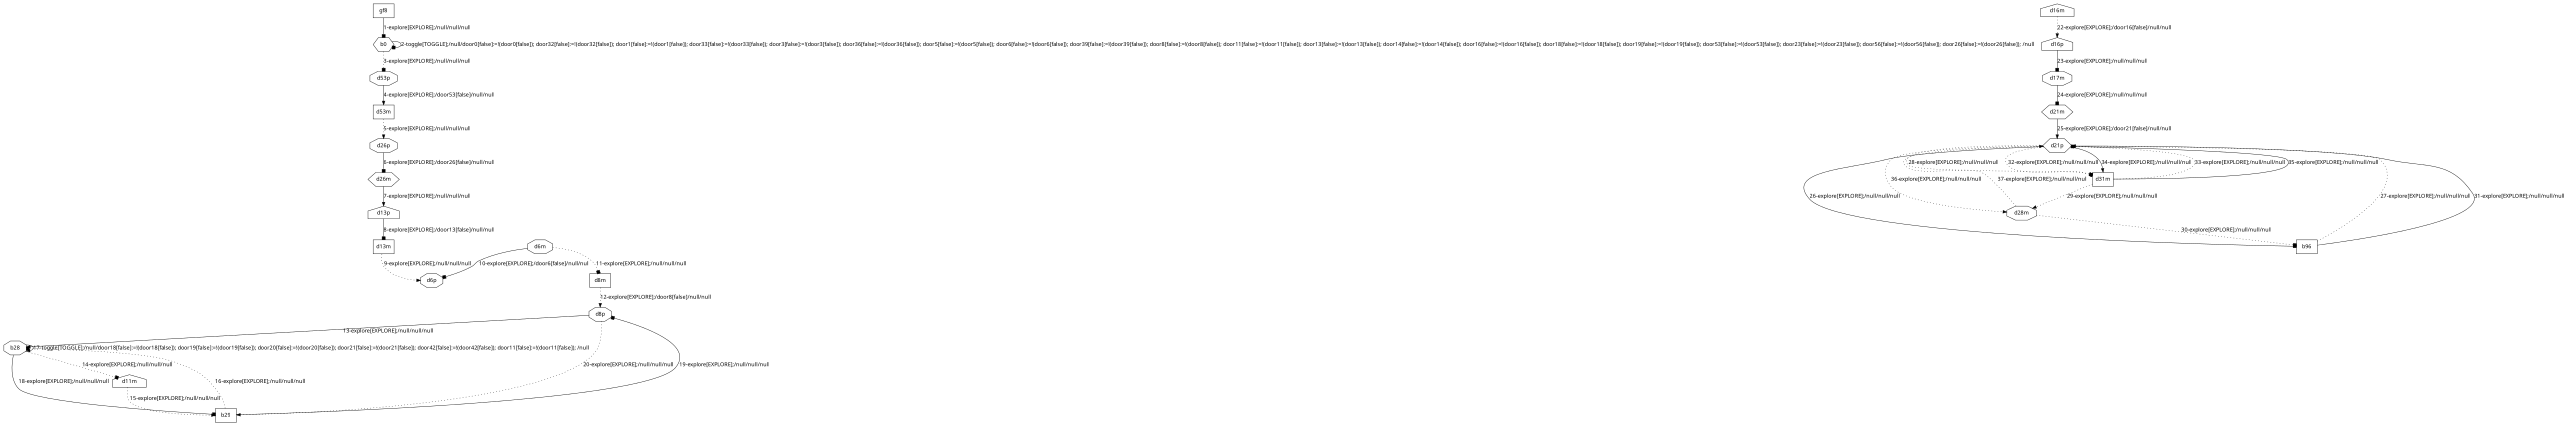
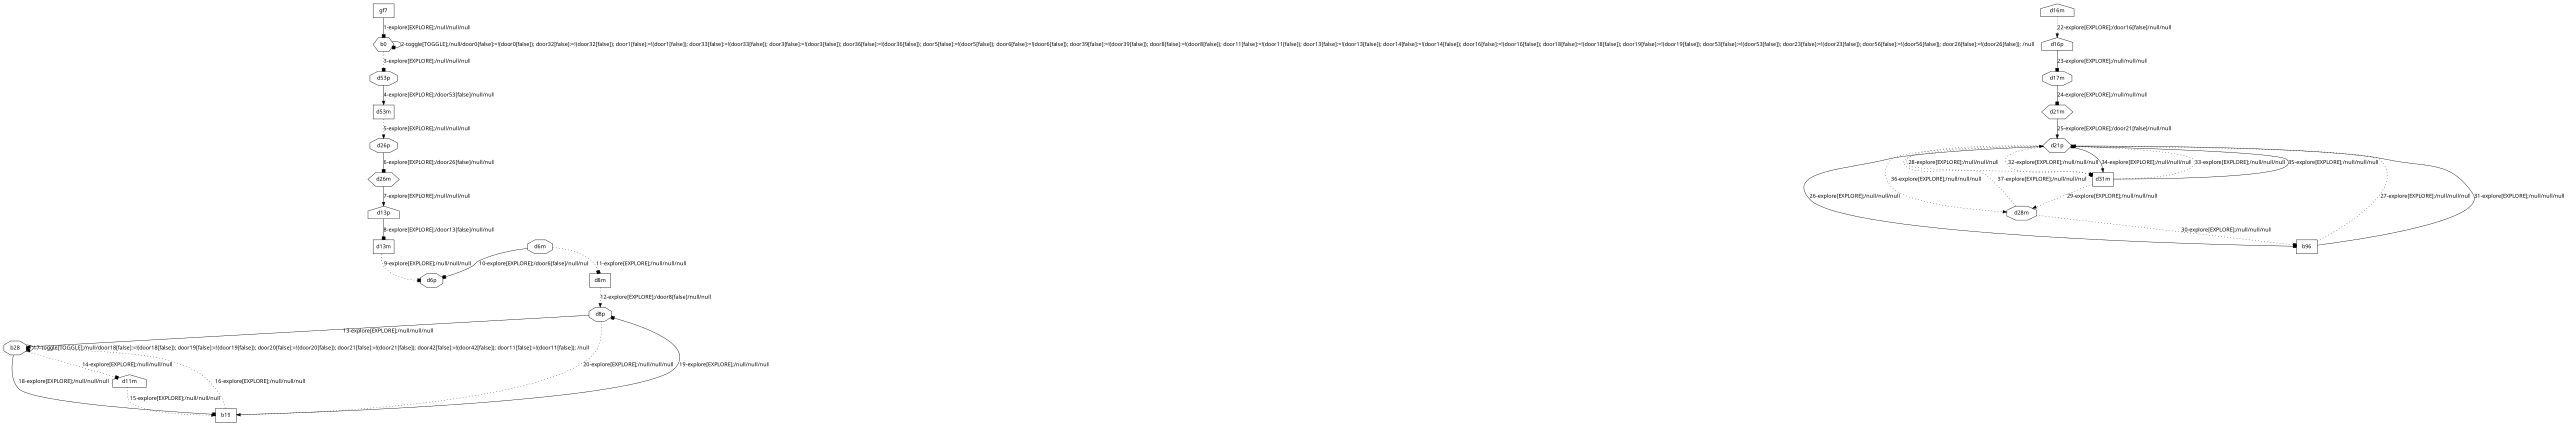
(384, 11) -> (384, 11)
(393, 274) -> (393, 274)
(226, 415) -> (226, 415)
